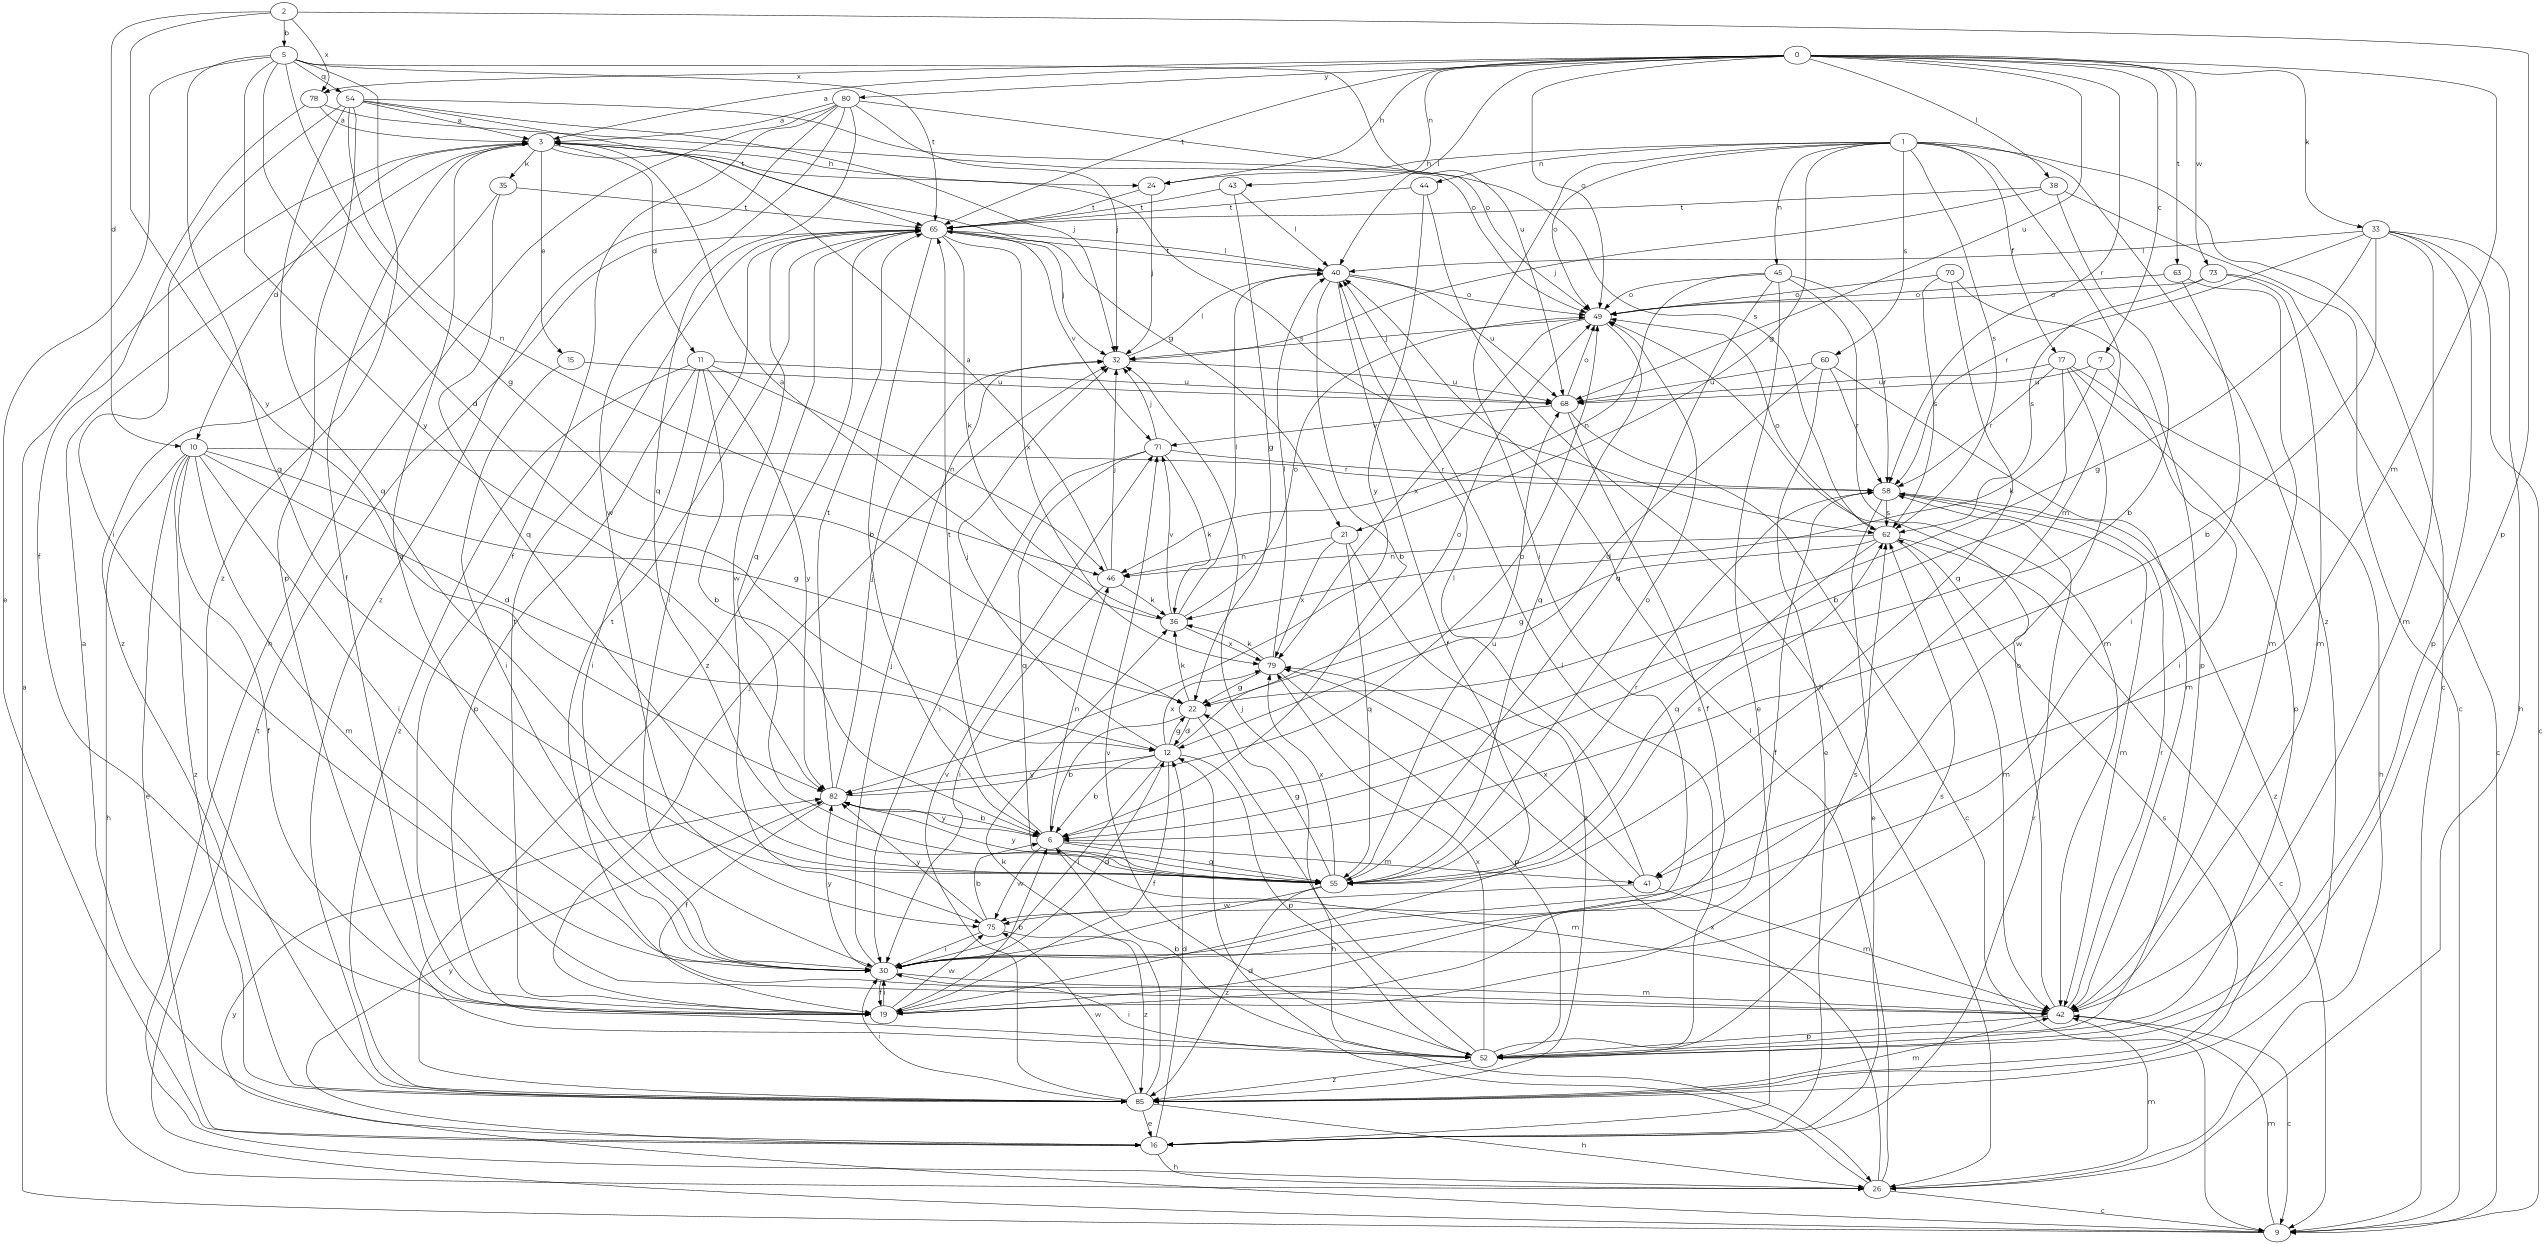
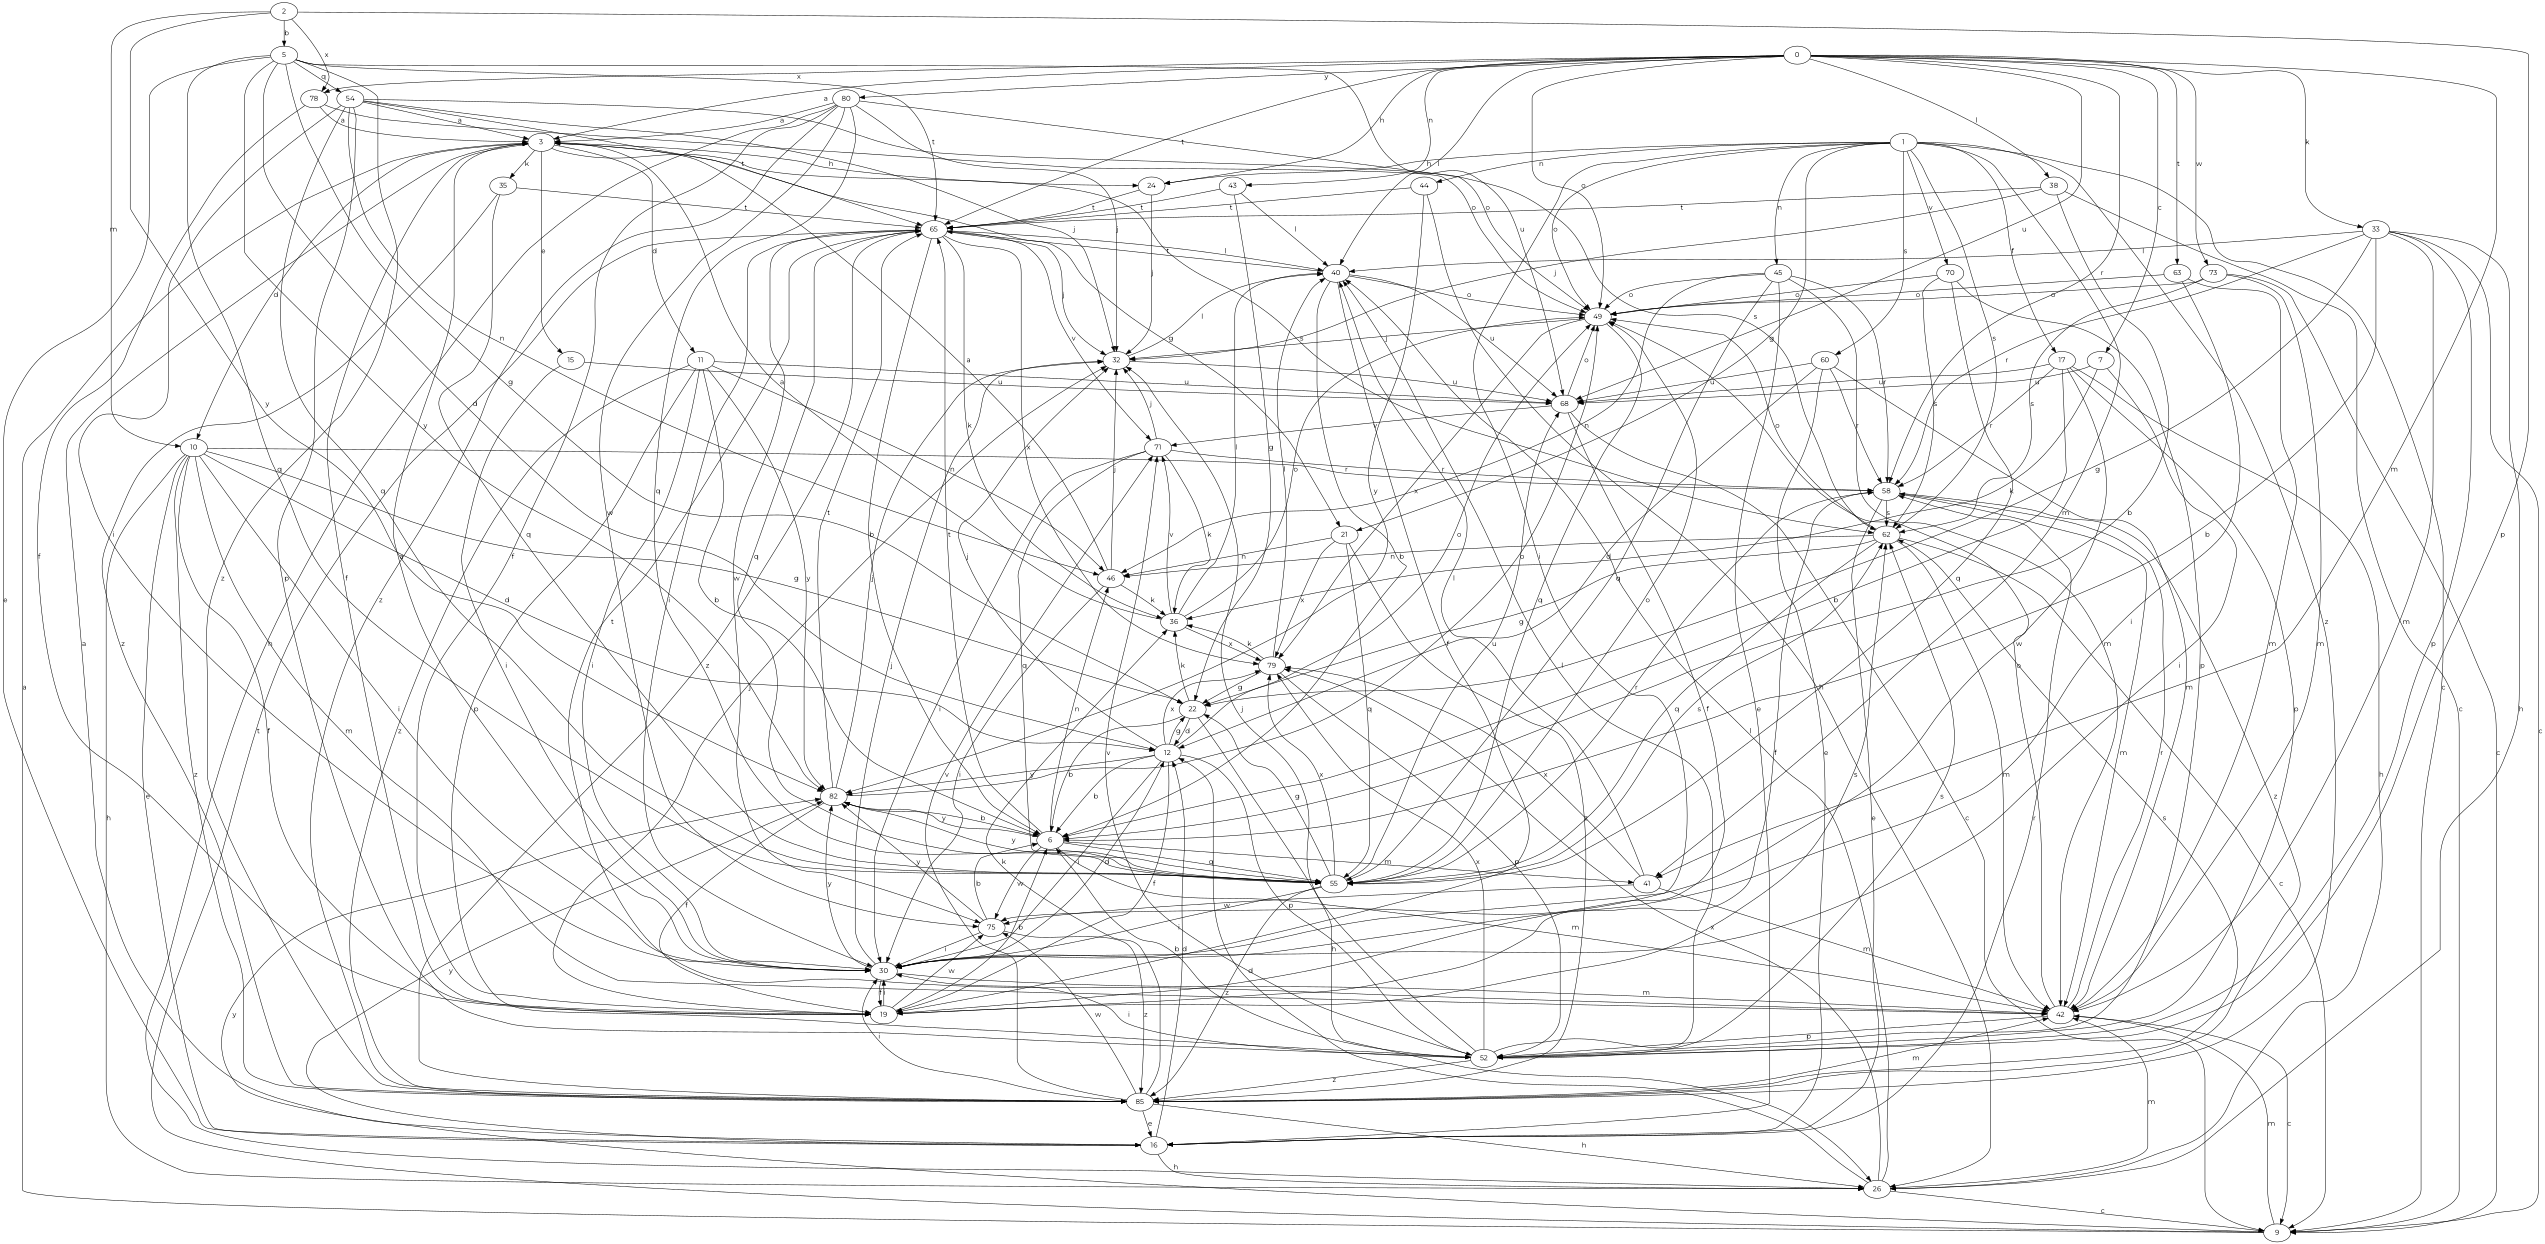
none -> (1927, 205)
(114, 230) -> (114, 230)
(512, 674) -> none
